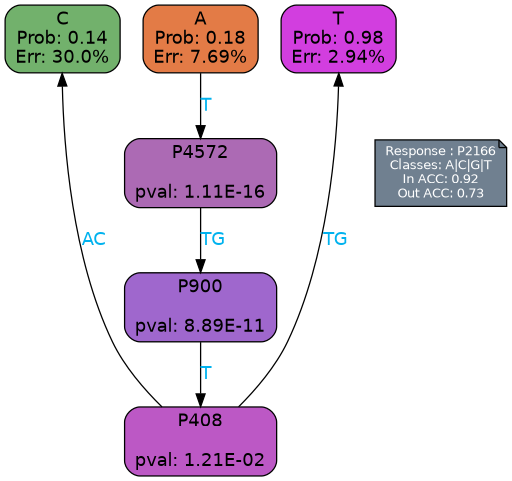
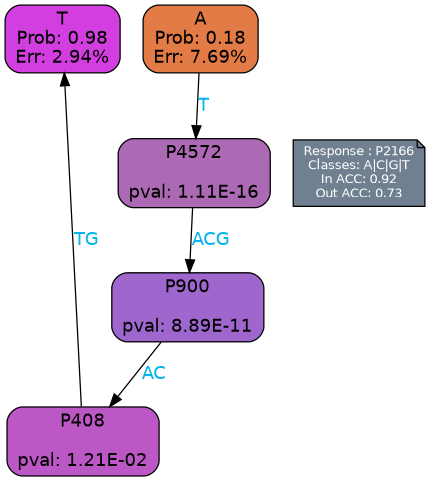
(63, 39) -> none
(213, 240) -> (211, 240)
(206, 374) -> (154, 374)
